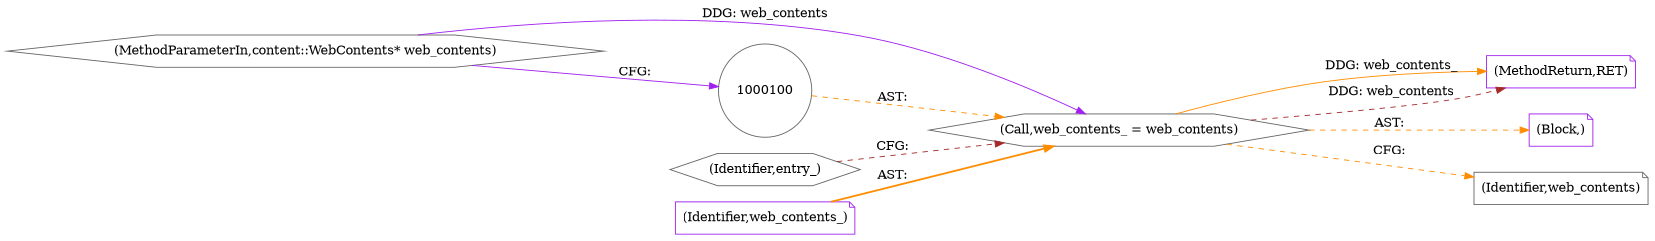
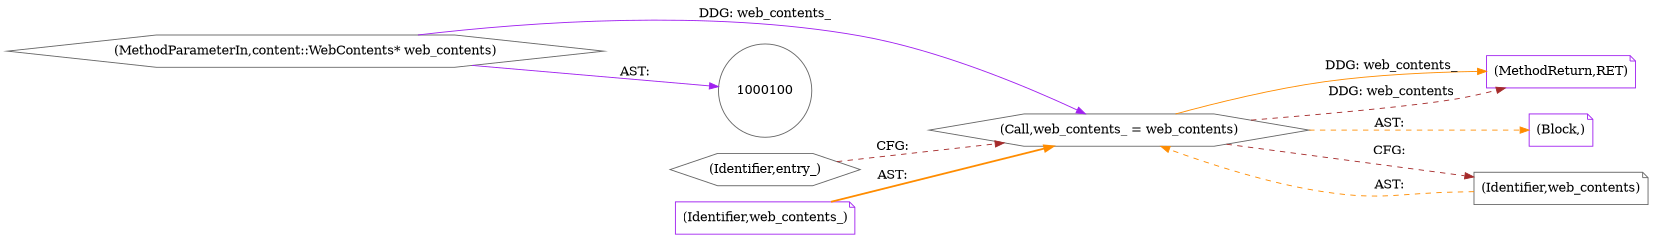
(765, 14) -> (765, 14)
(637, 72) -> (637, 72)
(903, 106) -> (1319, 191)
(1345, 160) -> (1345, 160)
